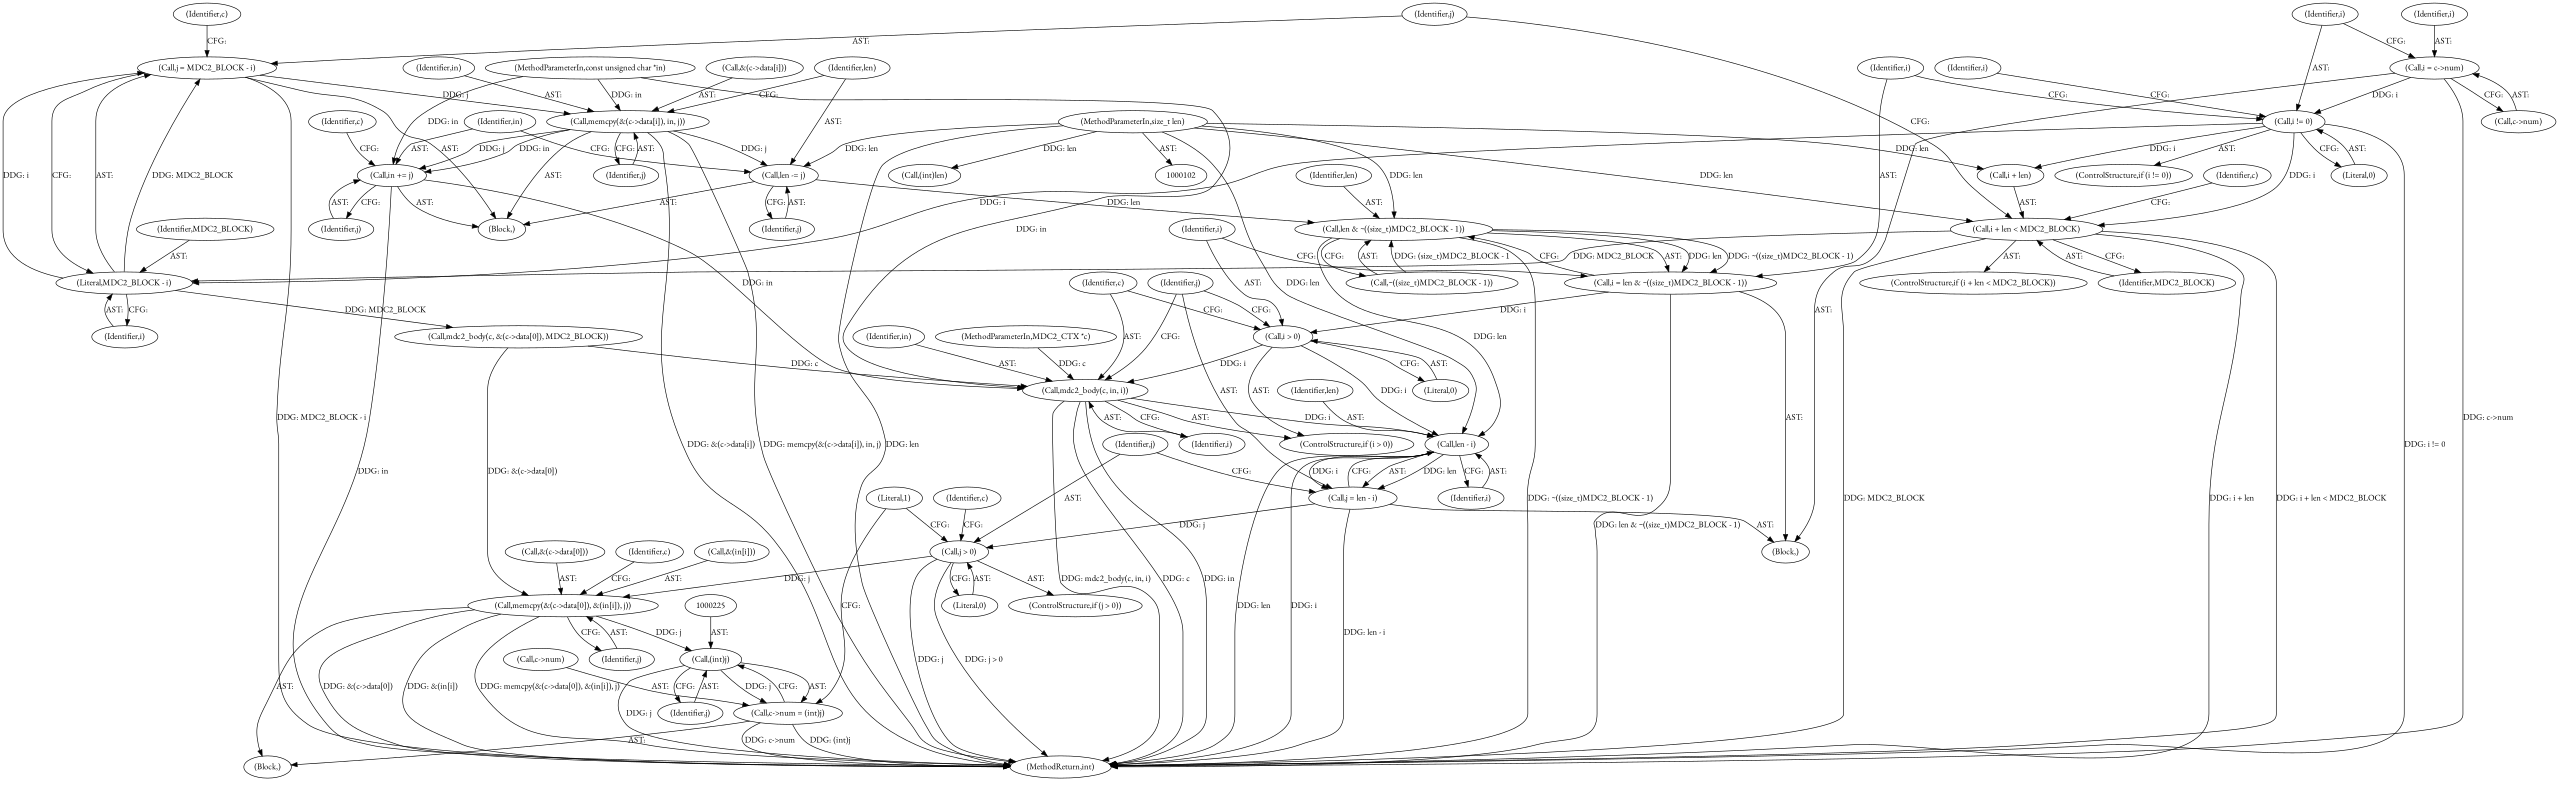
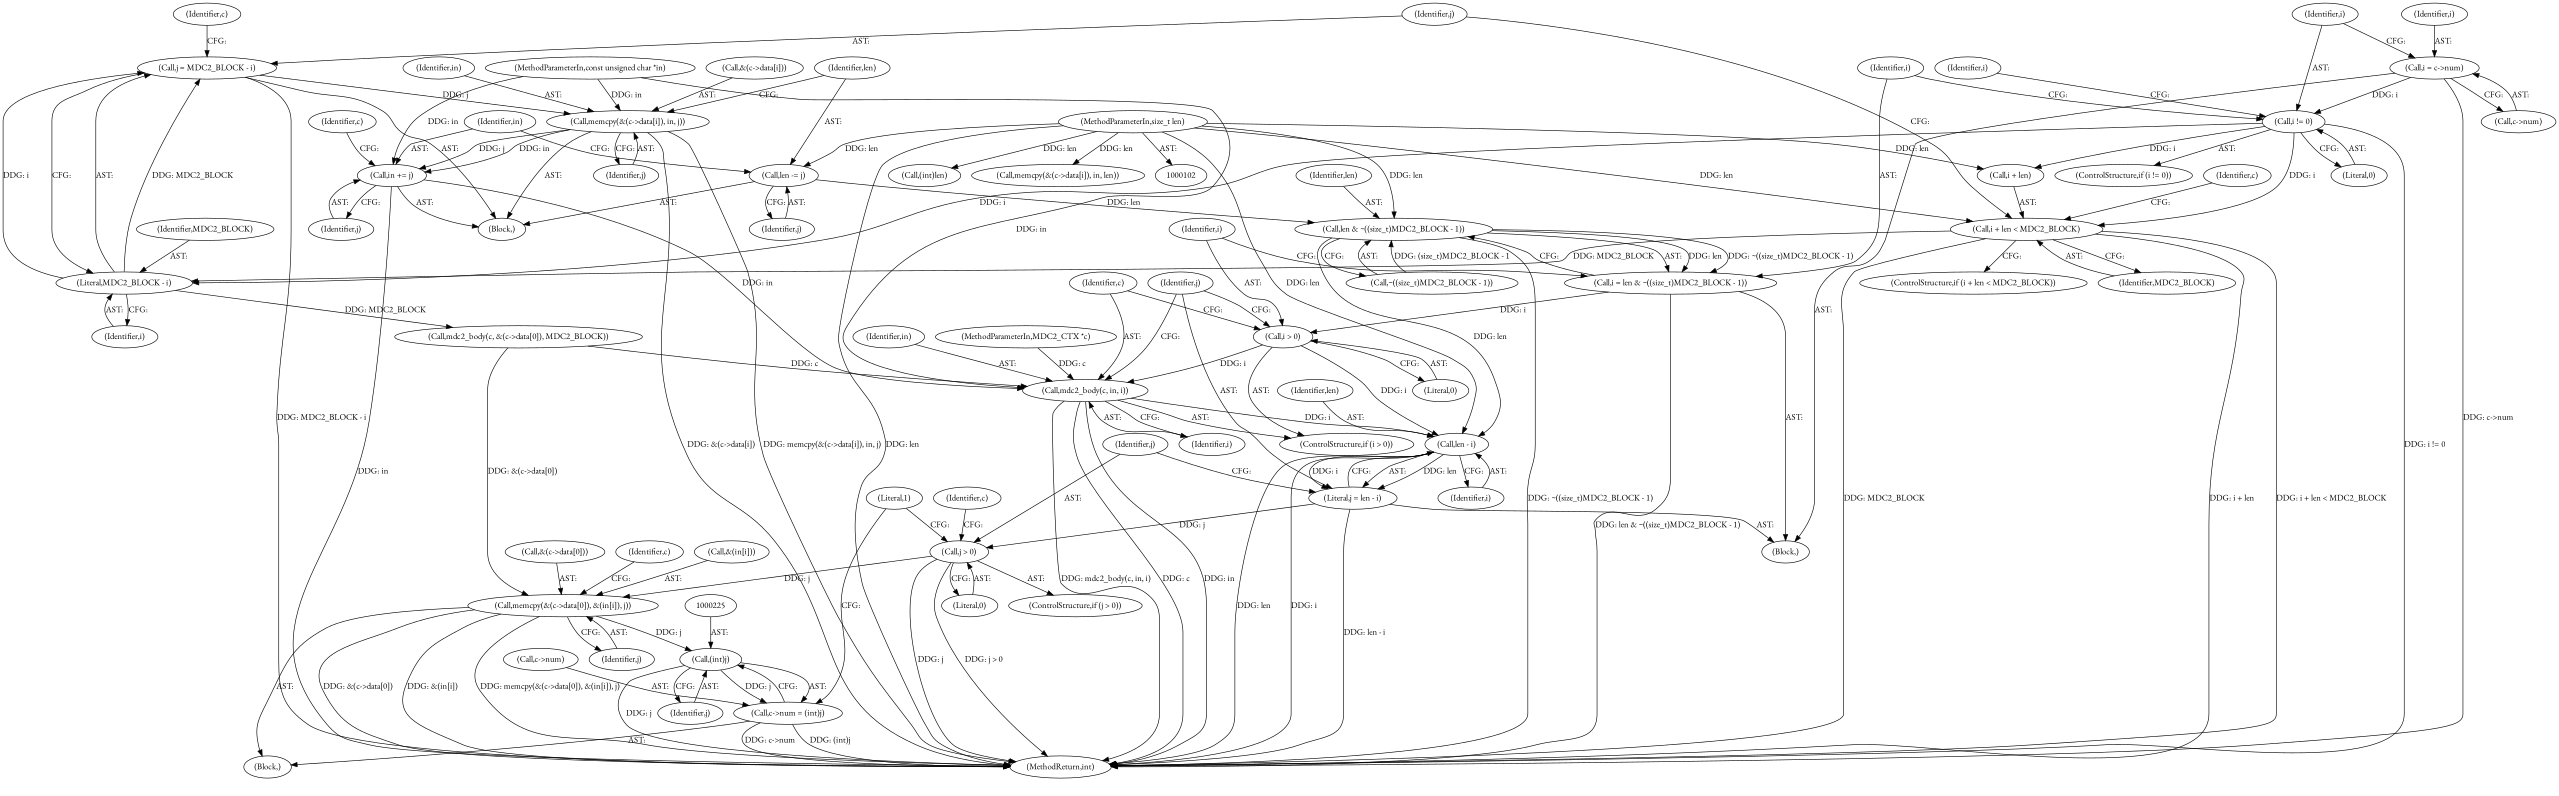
(719, 144) -> none
none -> (1058, 176)
(2013, 256) -> (2013, 256)
(1353, 498) -> (1353, 498)
